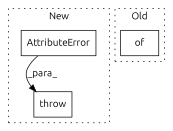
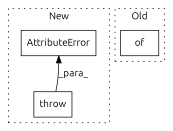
(27, 70) -> (58, 77)
